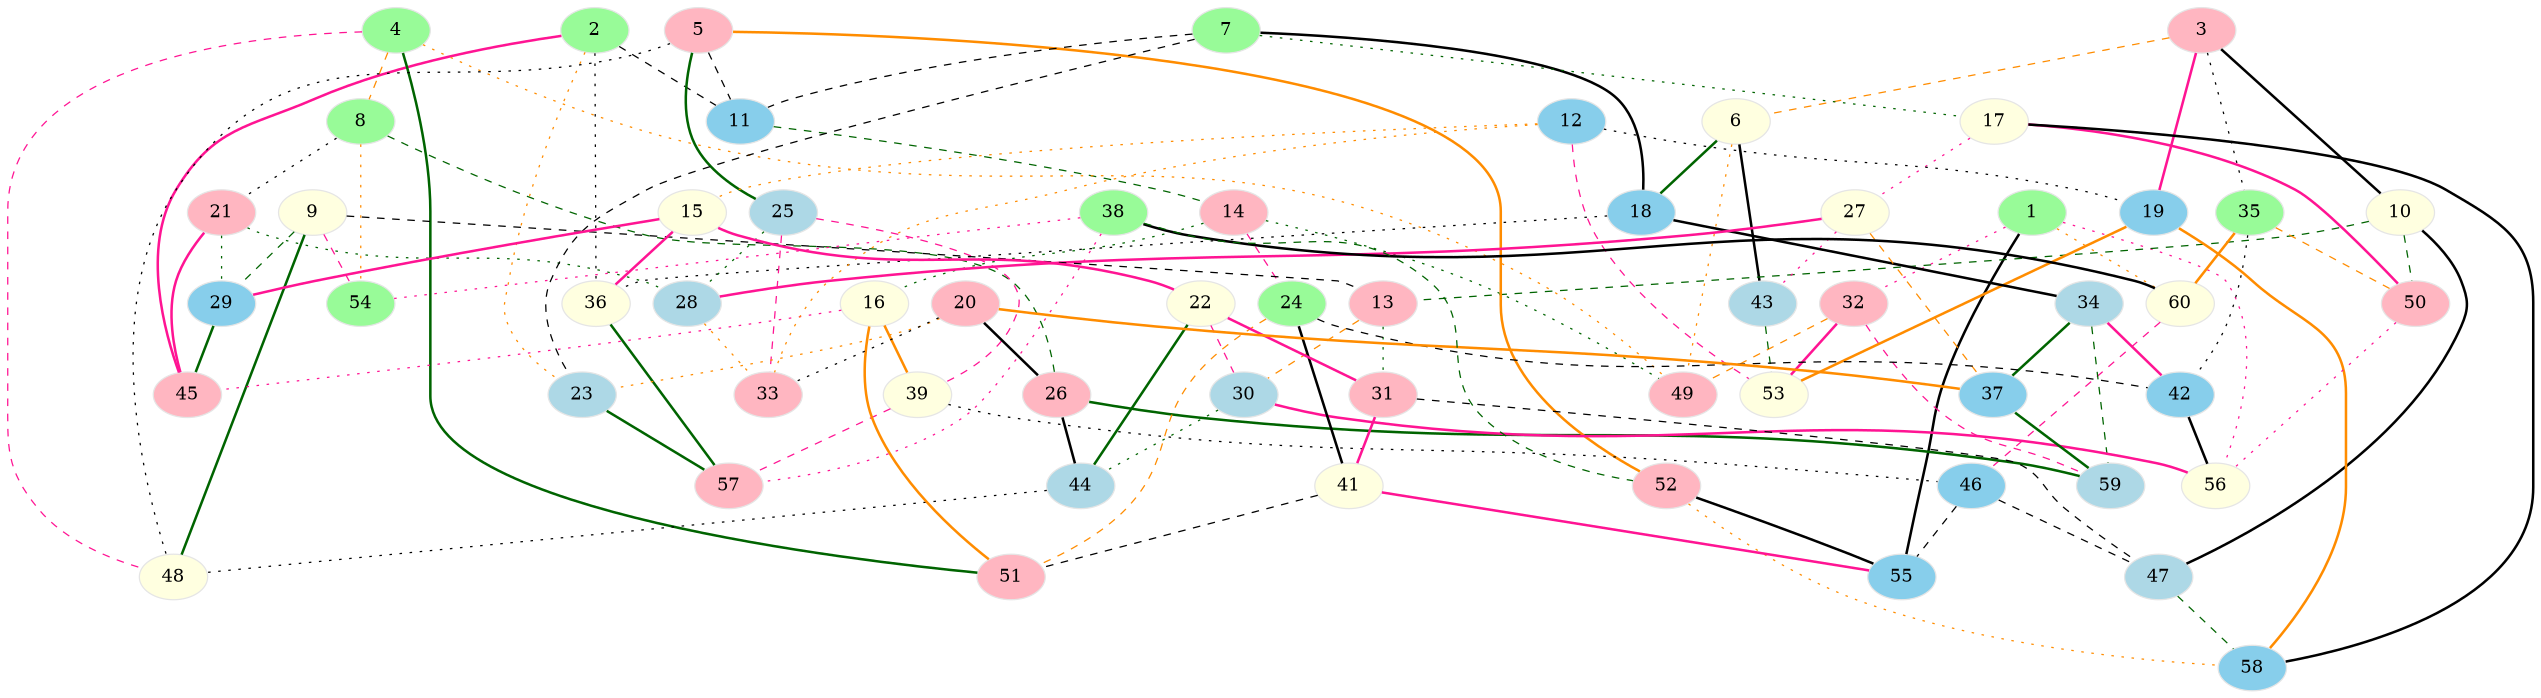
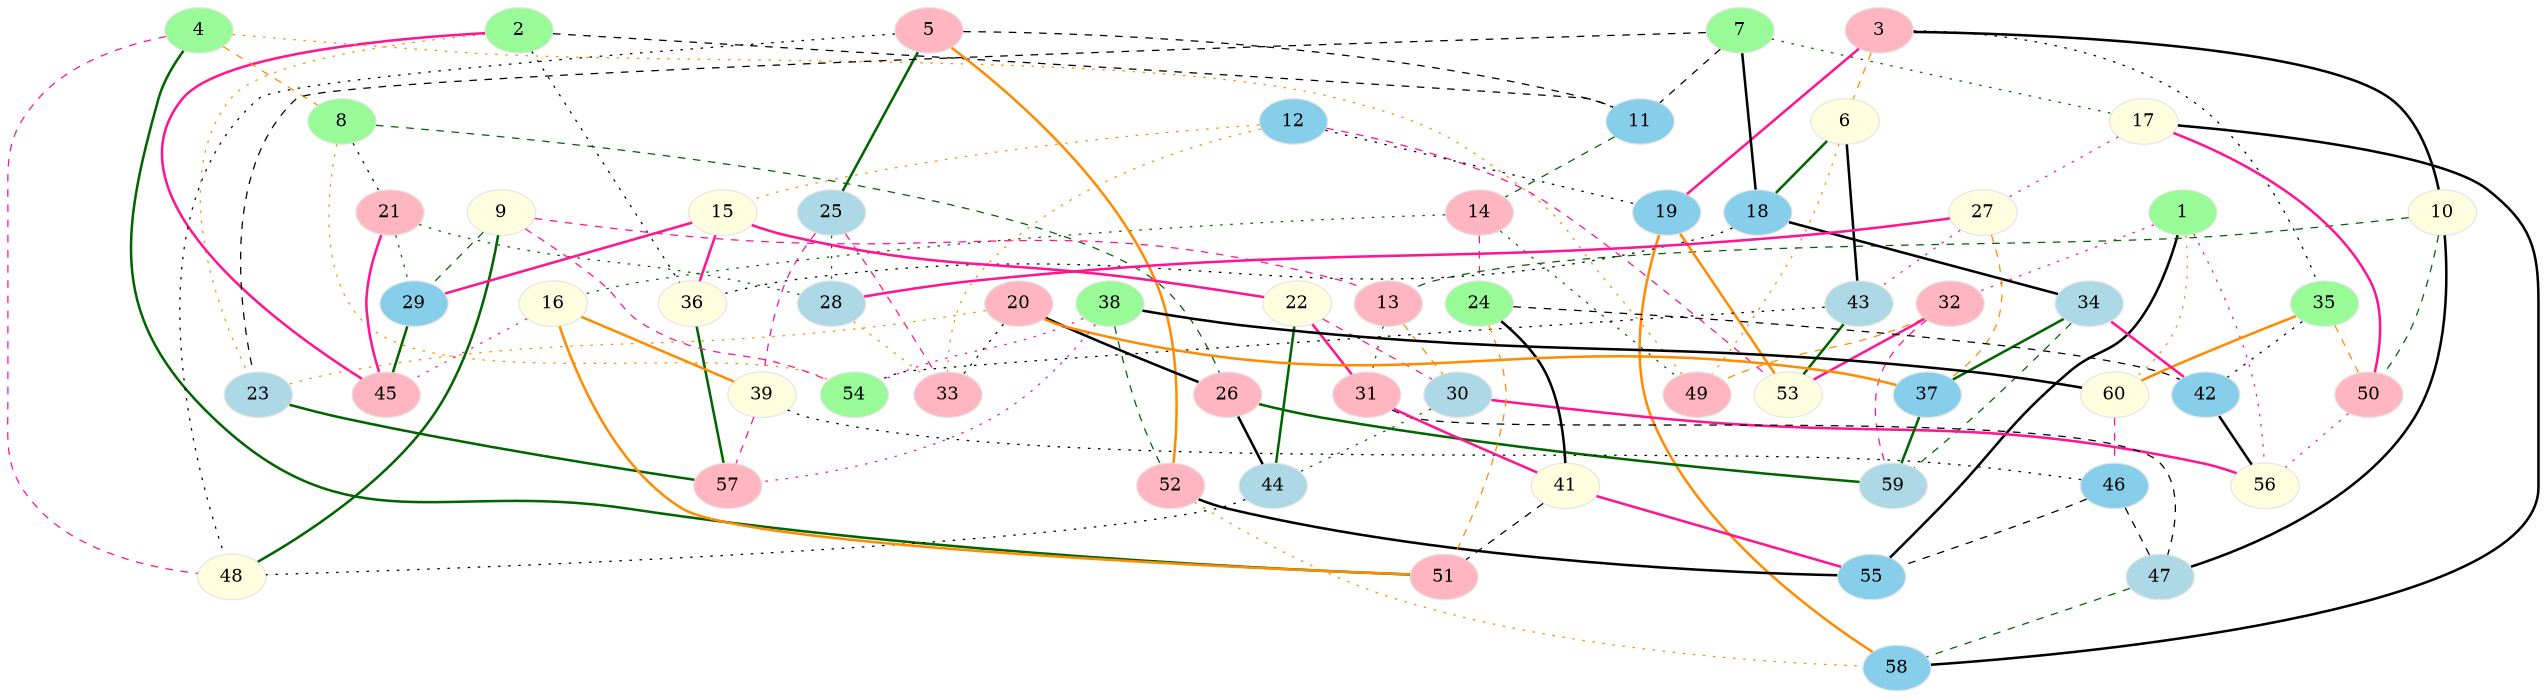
(853, 249) -> (1117, 243)
(1767, 341) -> (1832, 339)
none -> (1305, 342)
